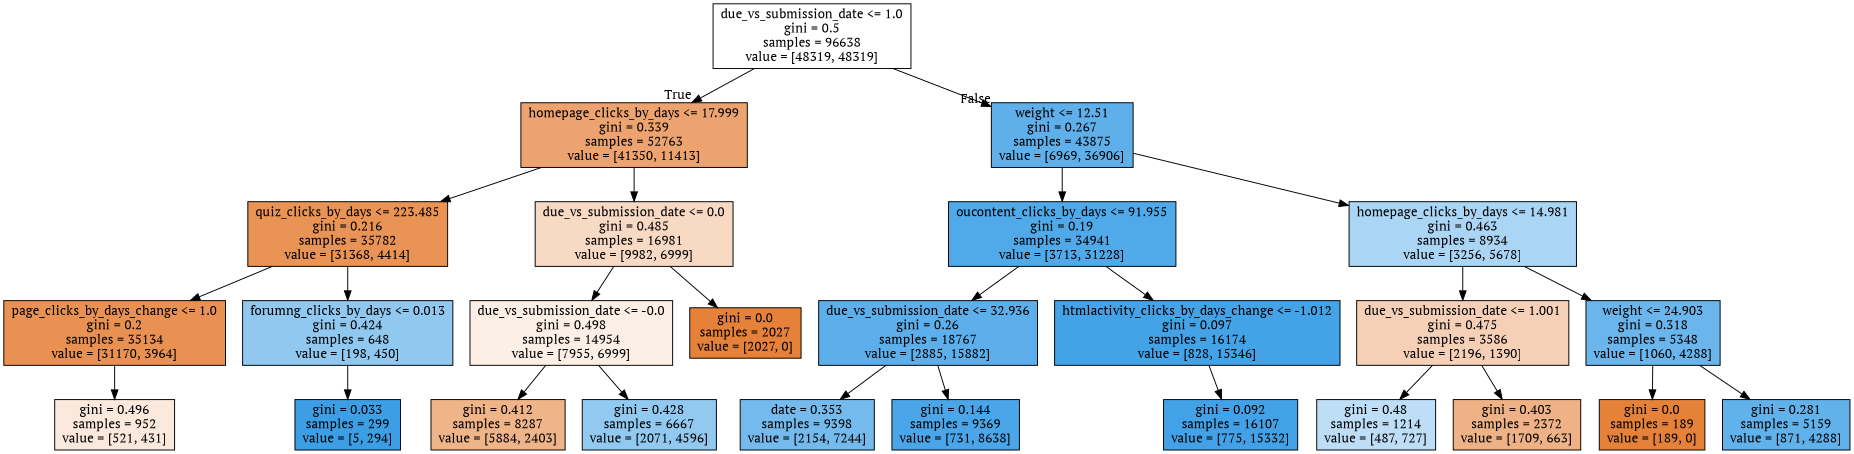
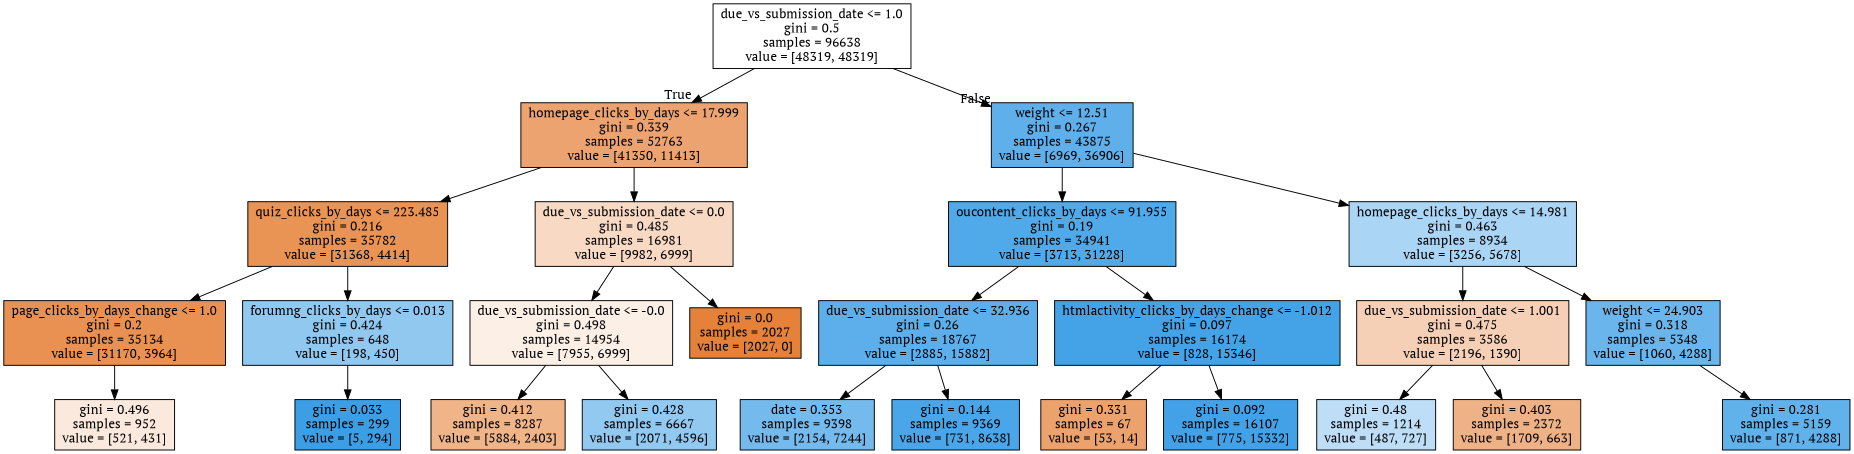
none -> (1094, 425)
(1652, 425) -> none
